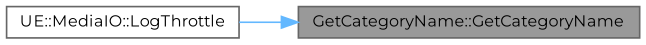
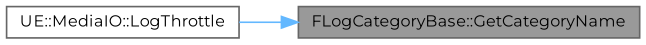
(469, 22) -> (469, 22)
